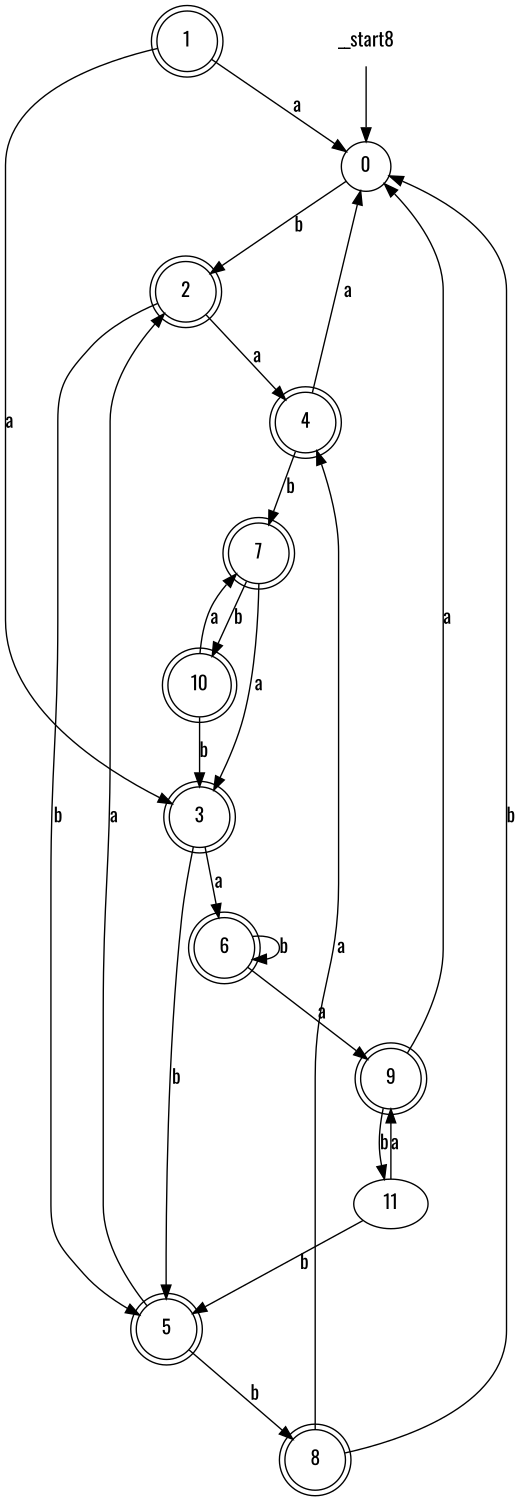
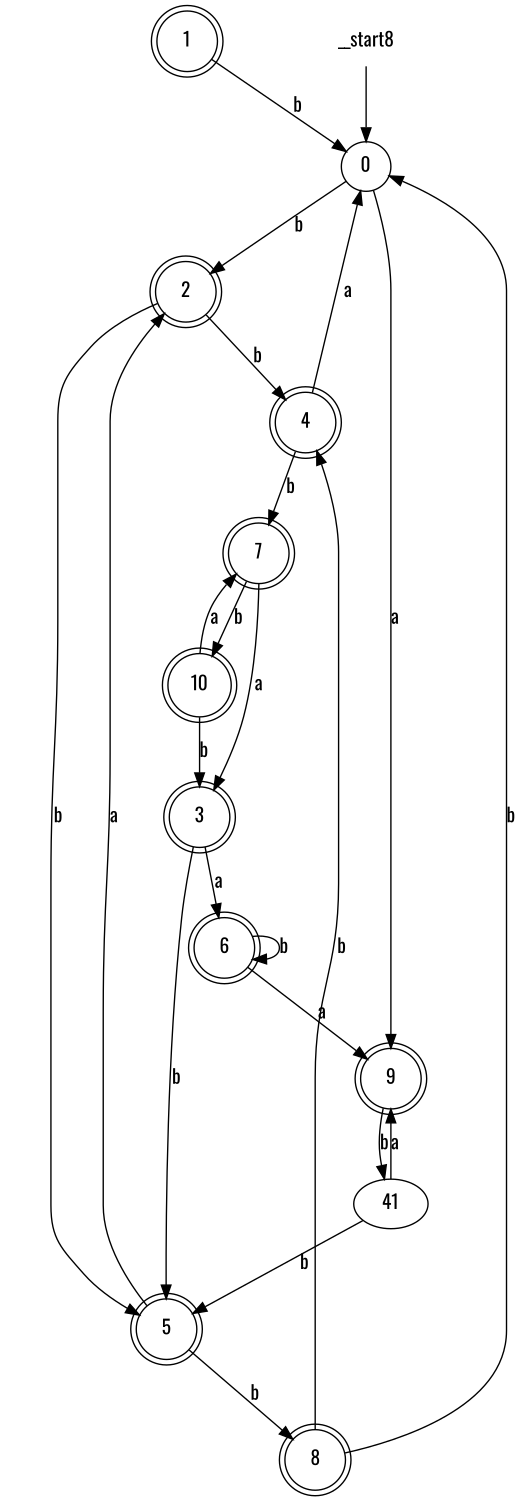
(298, 107) -> (298, 107)
(258, 357) -> (258, 357)
(6, 413) -> none
(443, 620) -> (391, 611)
(342, 948) -> (342, 948)
(391, 1204) -> (391, 1204)
